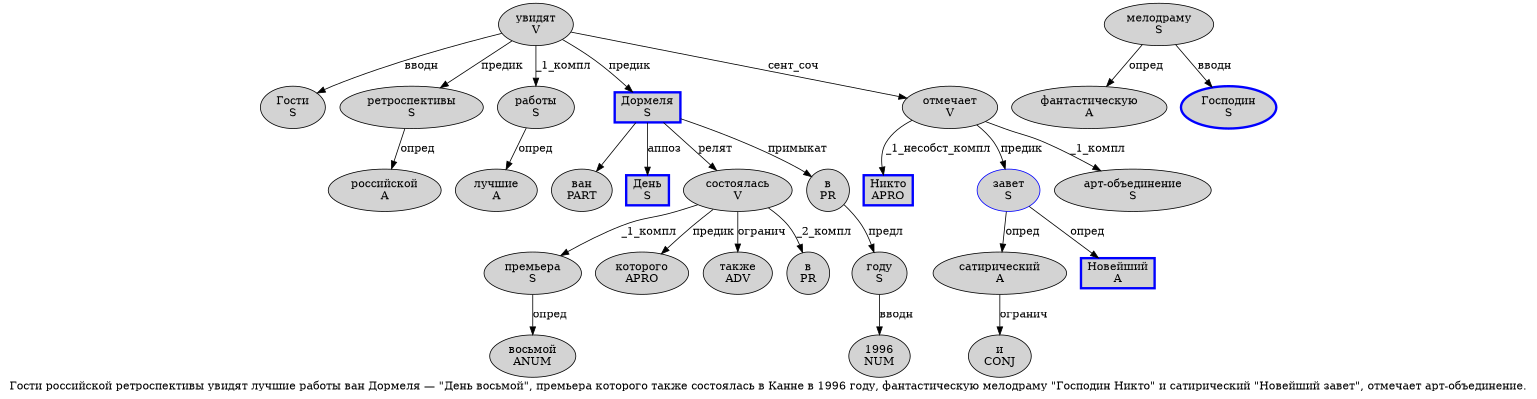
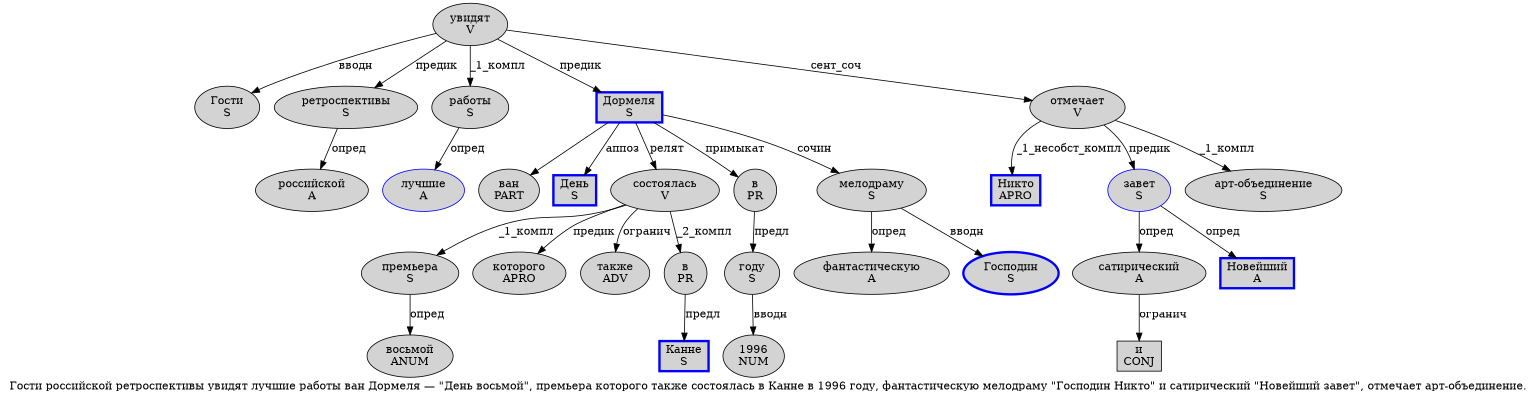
none -> (749, 137)
(496, 190) -> (424, 190)
none -> (684, 356)
(1000, 356) -> (1139, 356)
